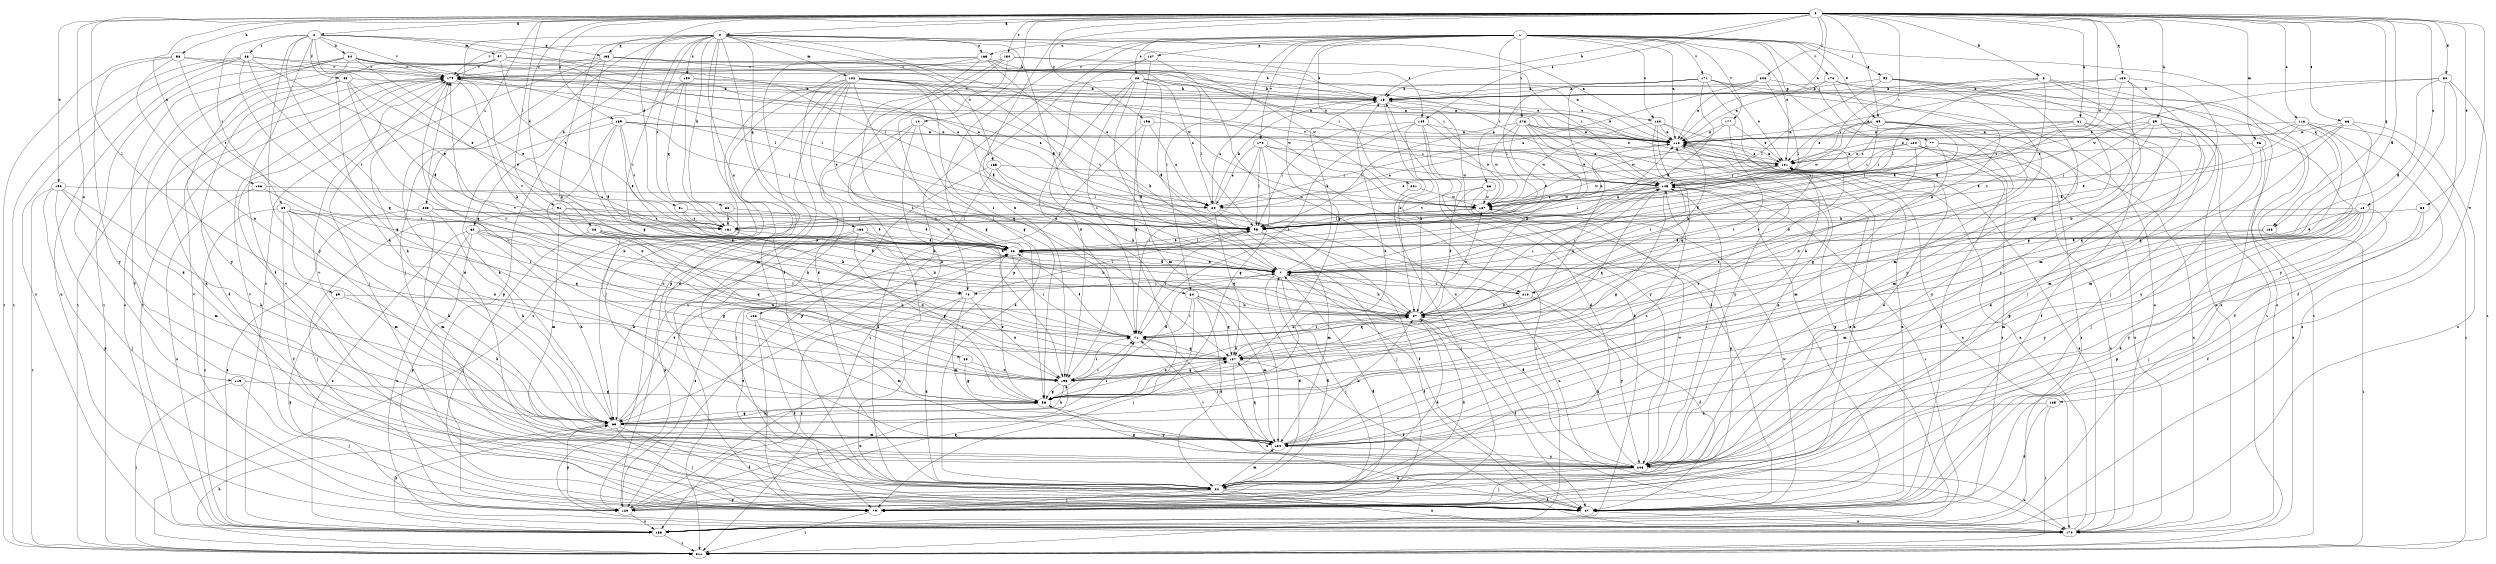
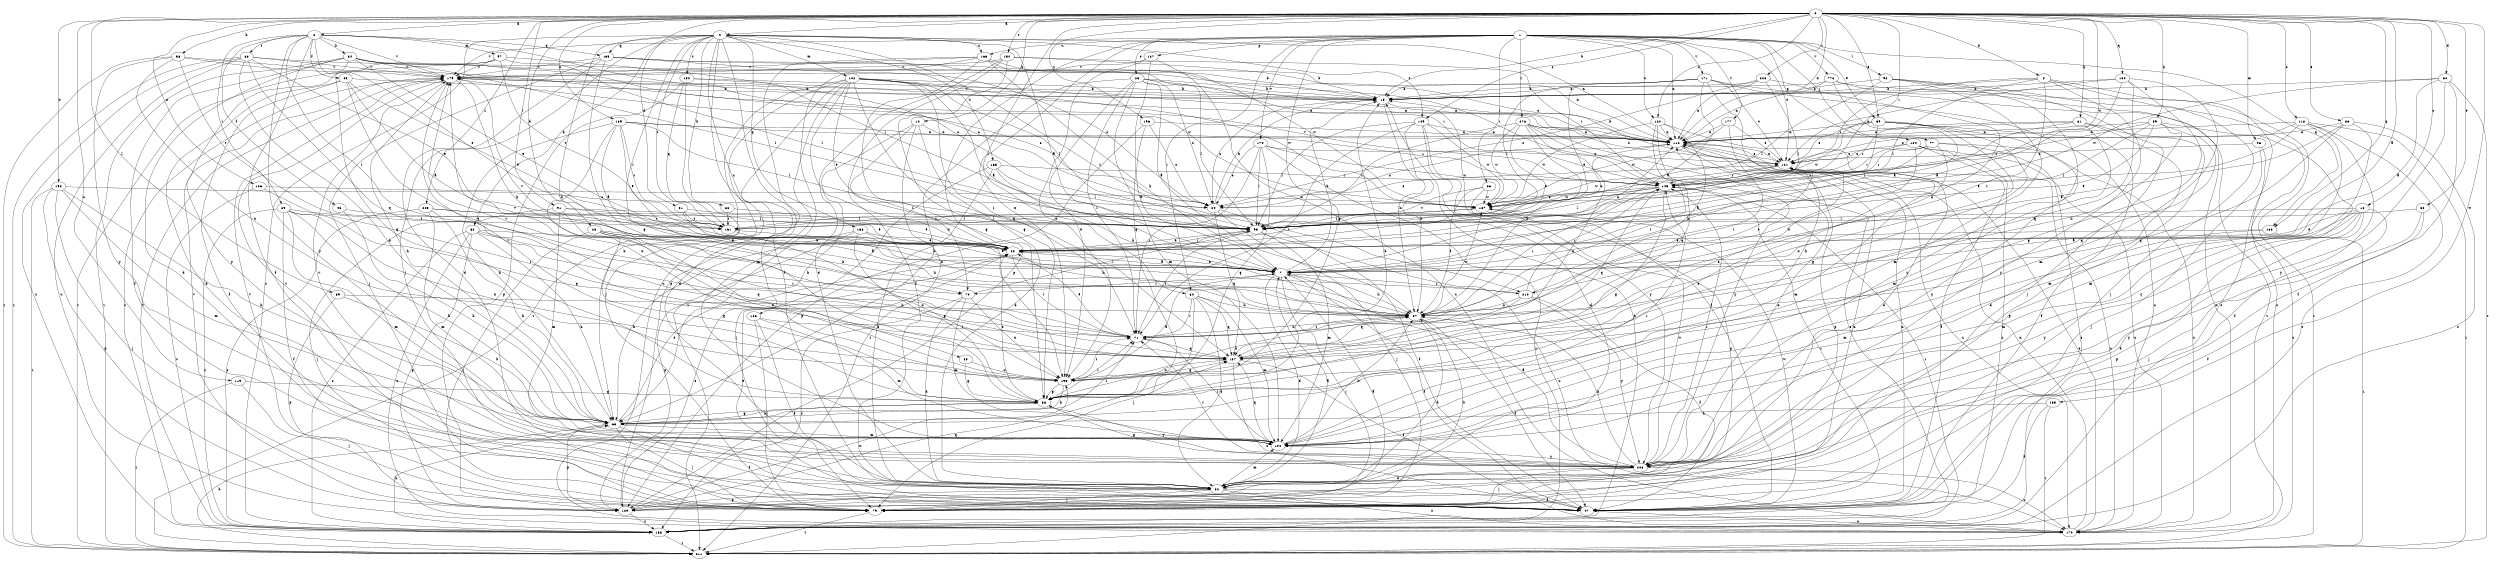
(1831, 78) -> (1831, 78)
(1205, 85) -> none
(1513, 107) -> (1729, 62)
(1414, 186) -> none
none -> (339, 208)
(1841, 219) -> (1841, 219)
